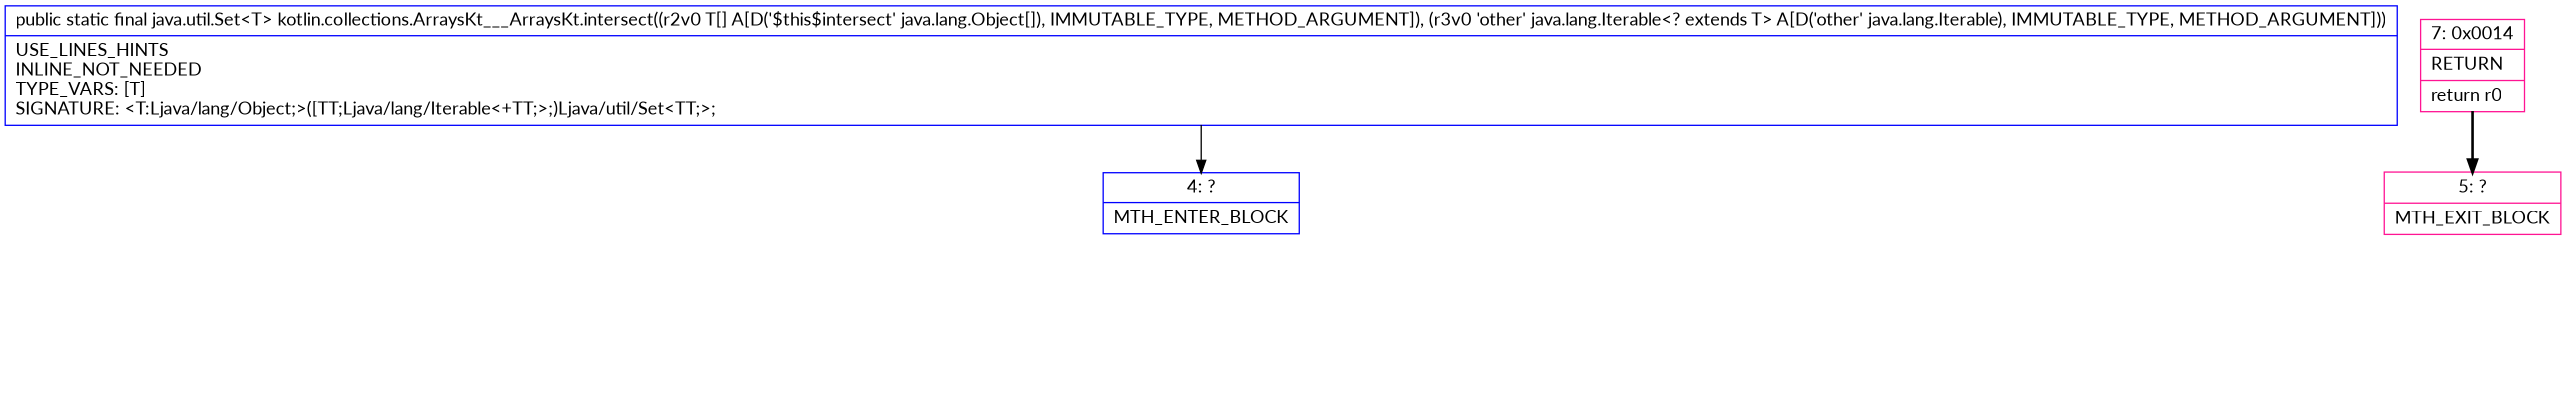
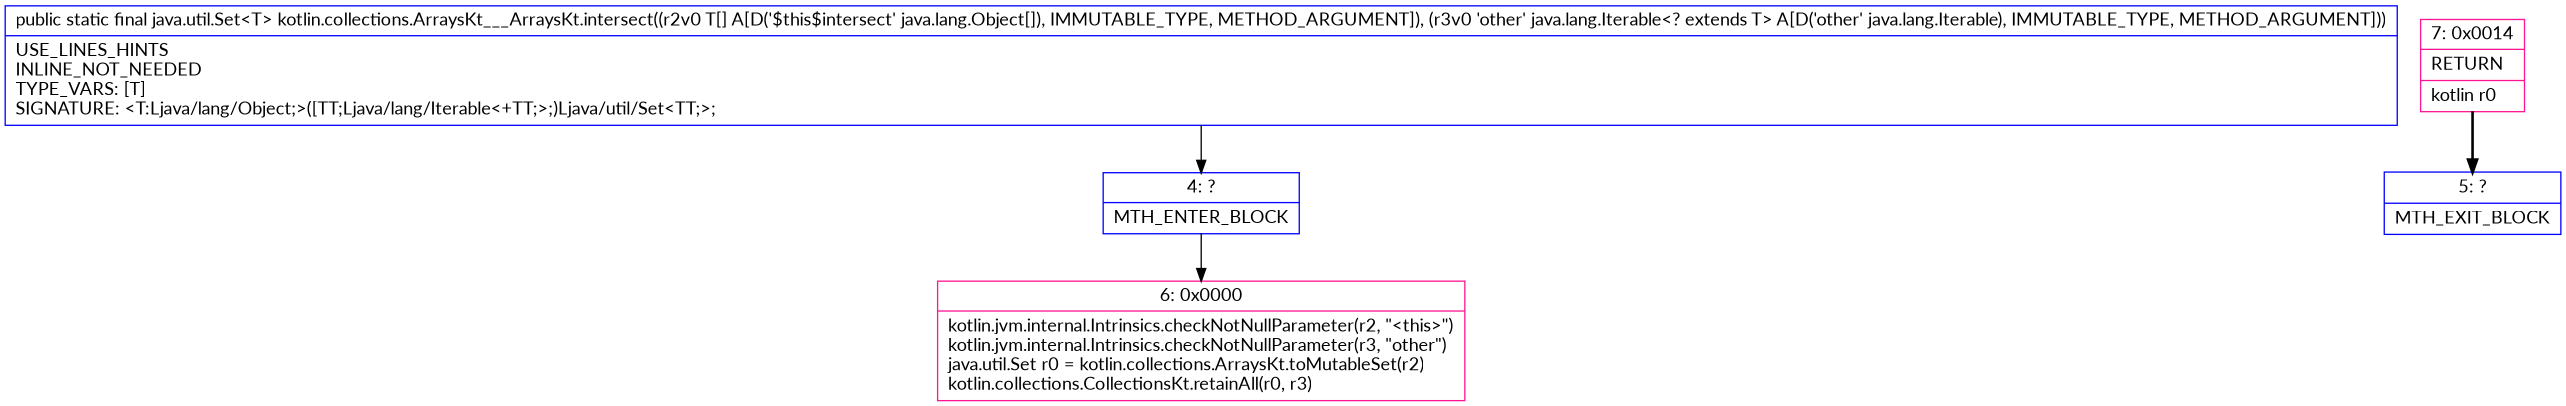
(2467, 95) -> (2464, 95)
(2473, 203) -> (2473, 203)
none -> (1201, 341)
